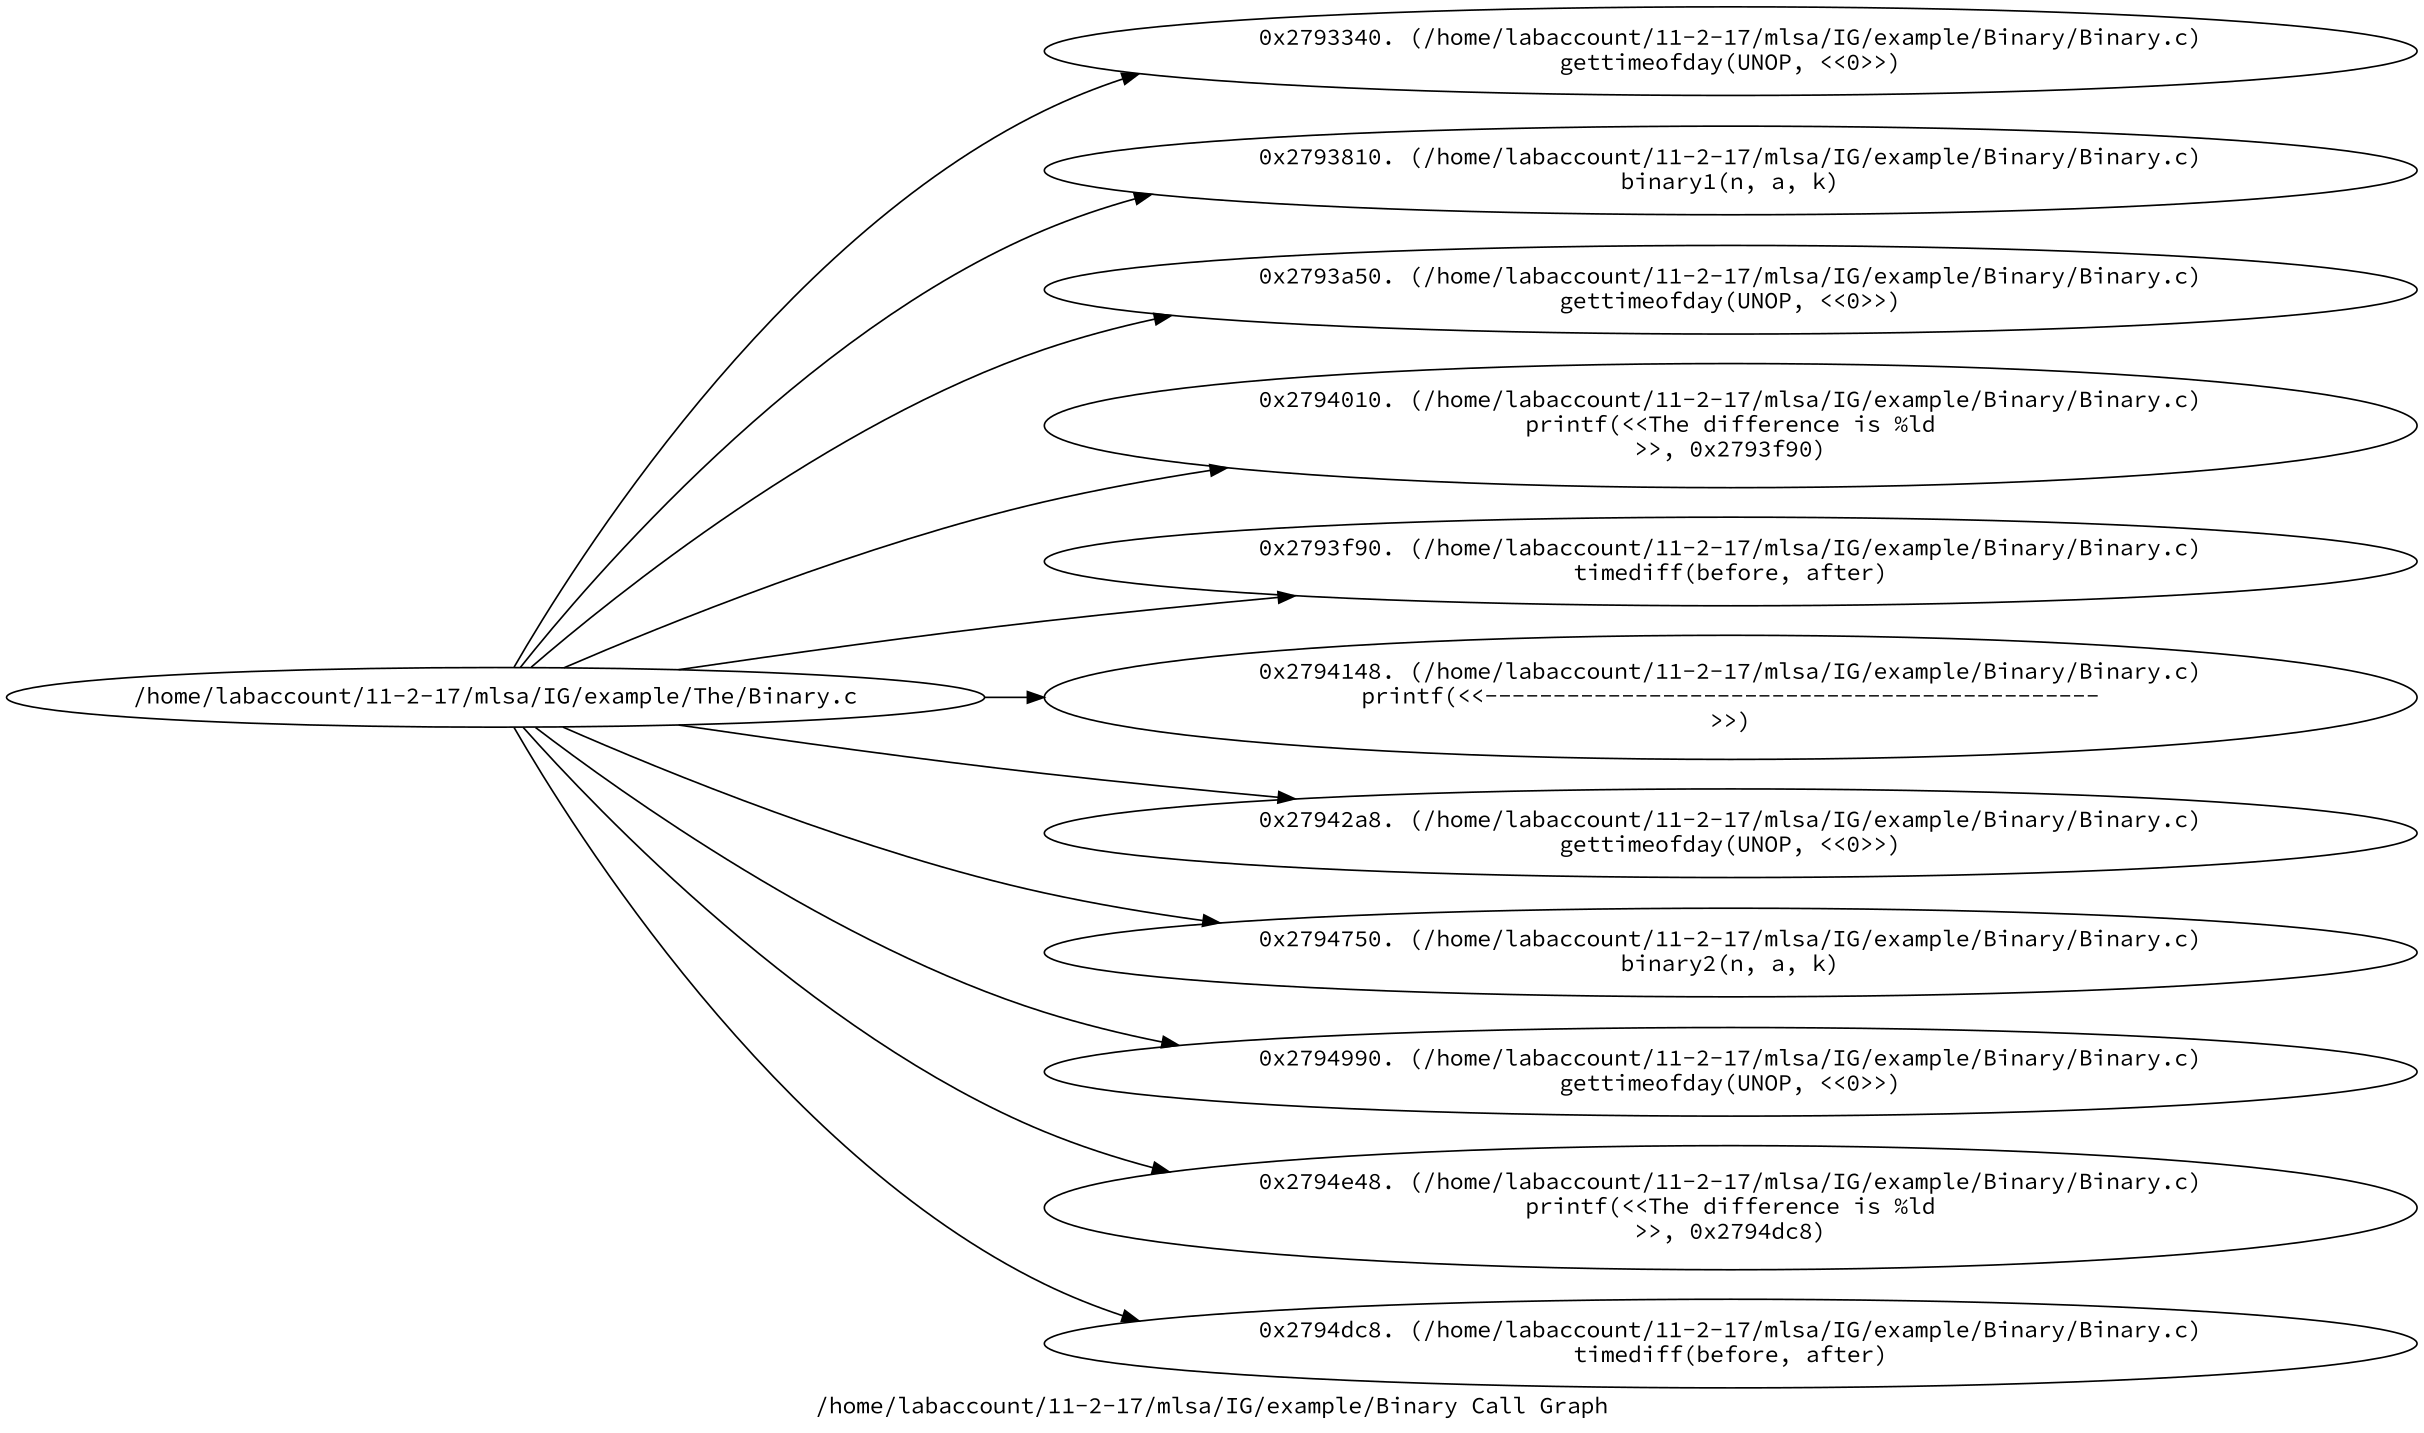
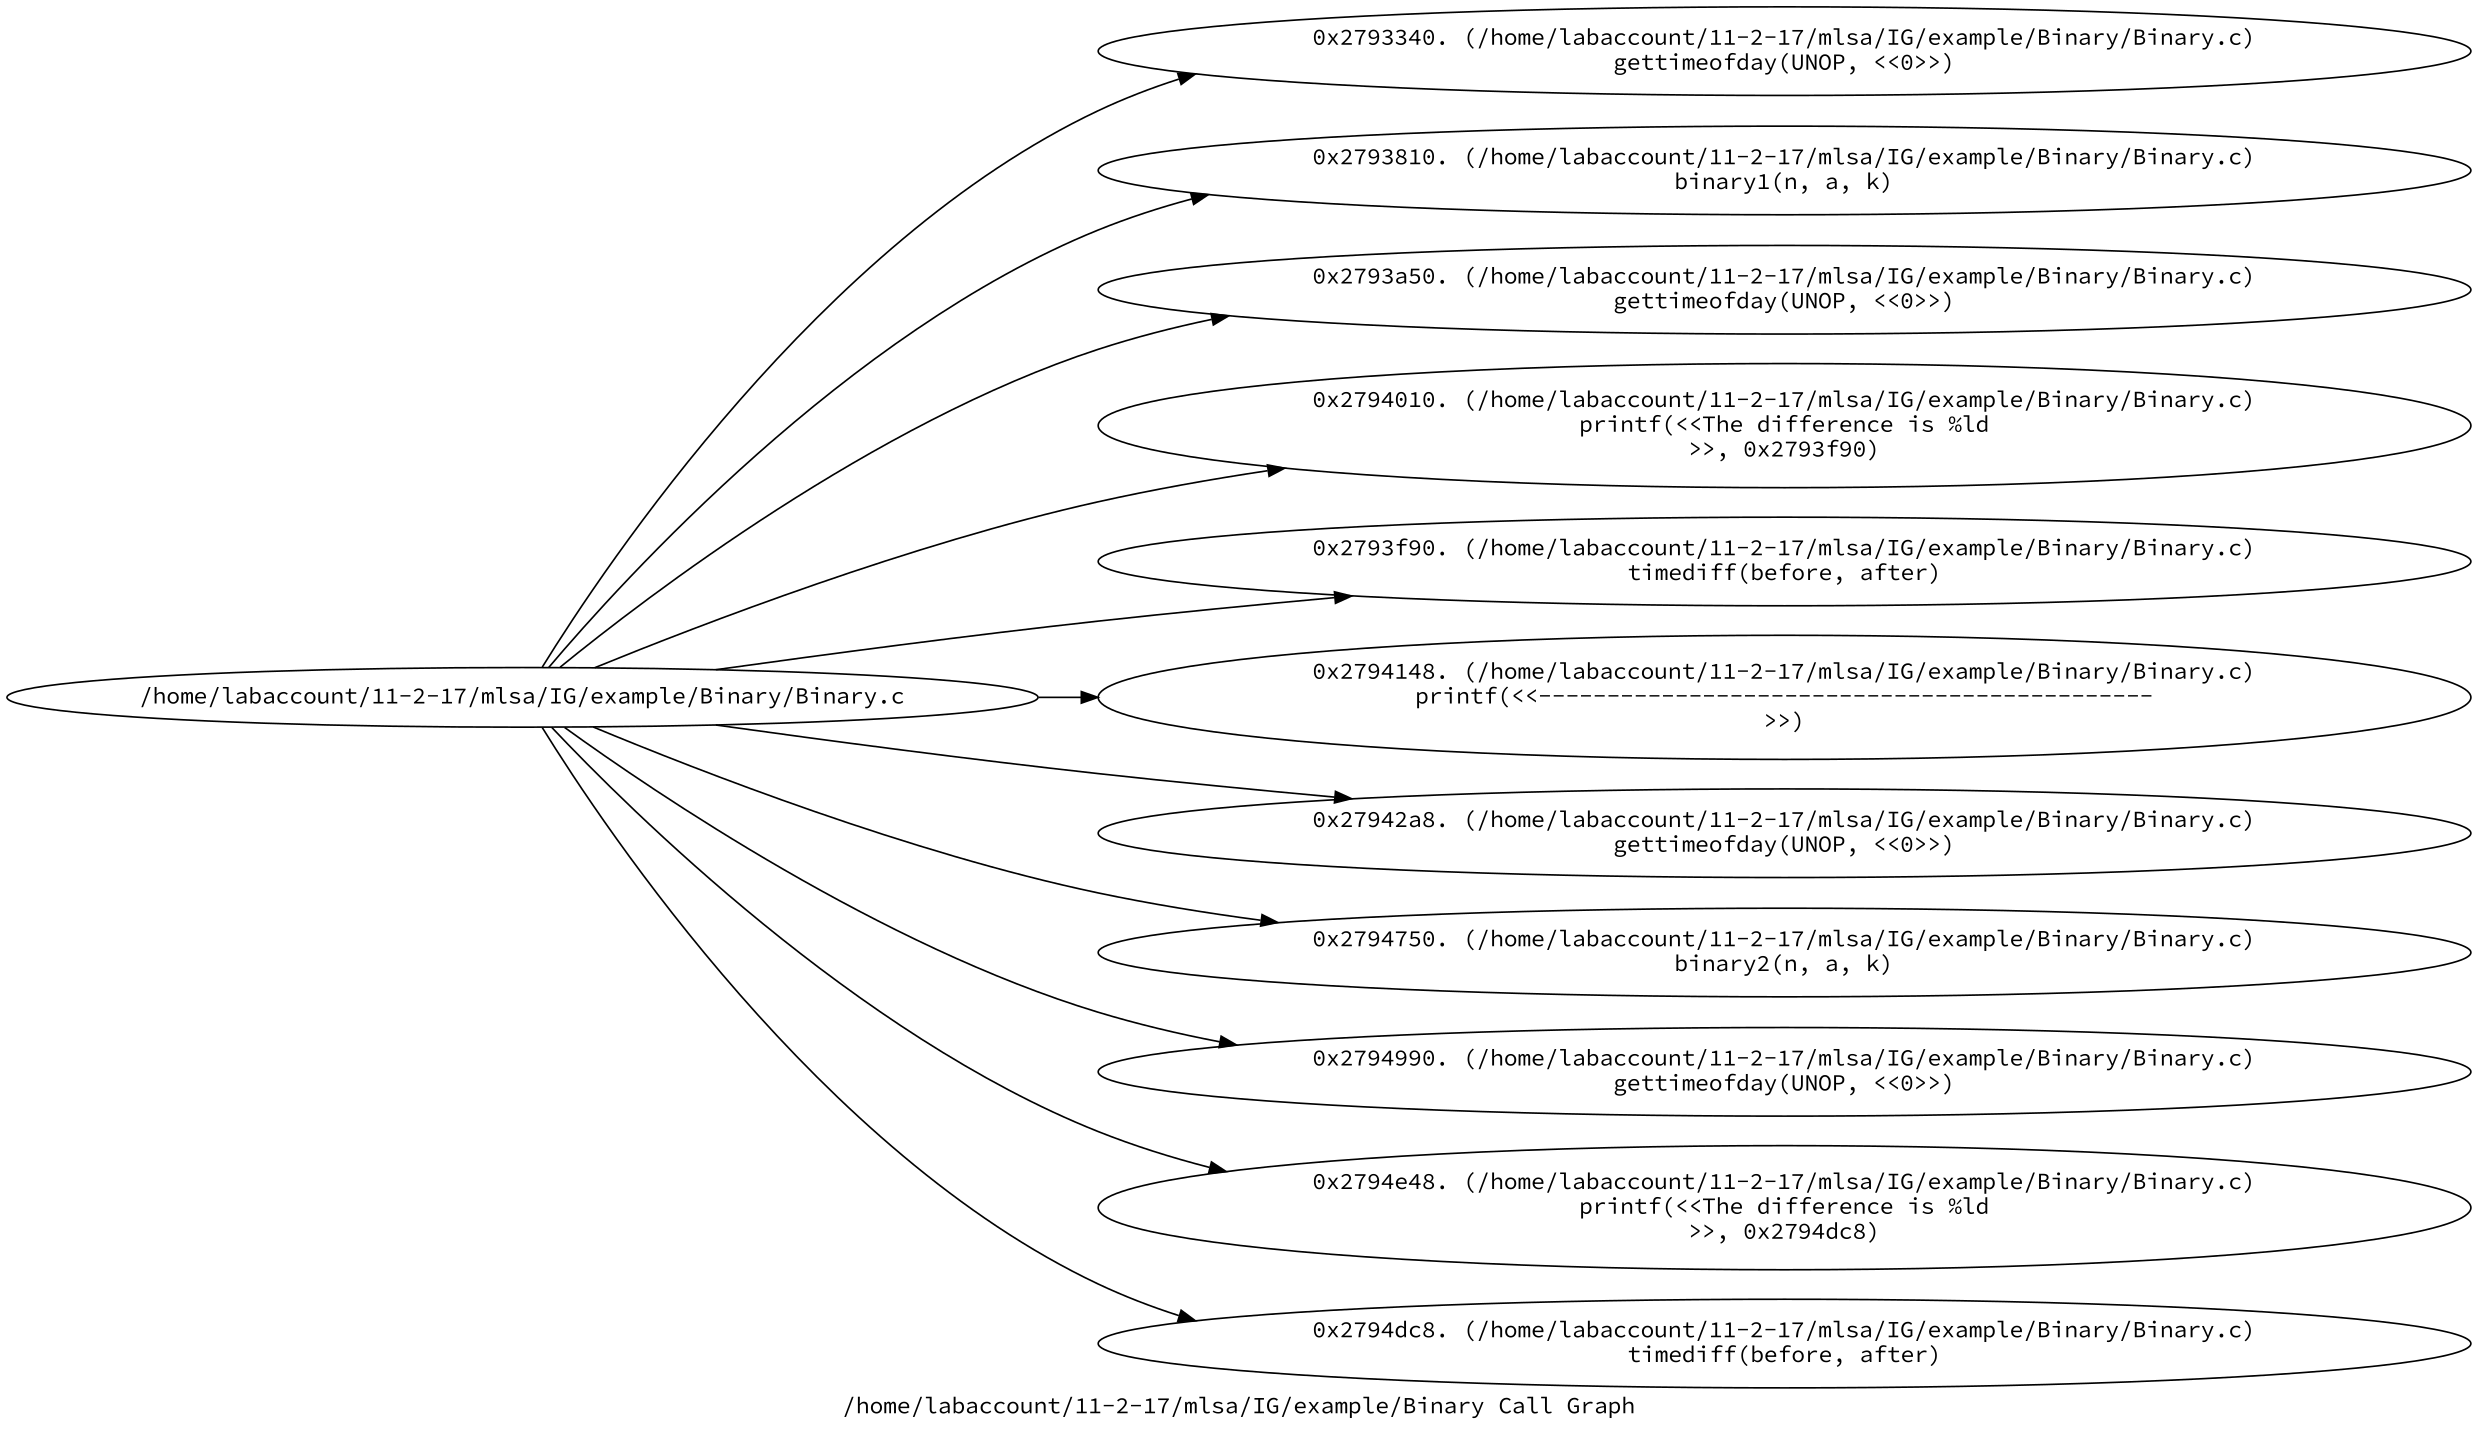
(496, 697) -> (522, 697)
